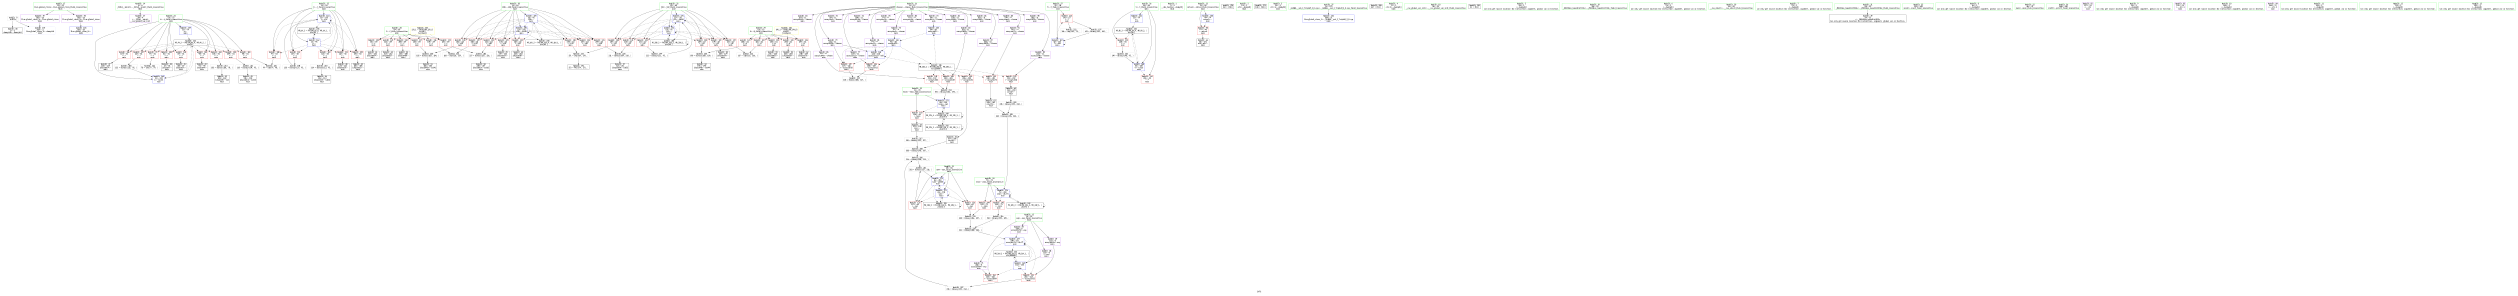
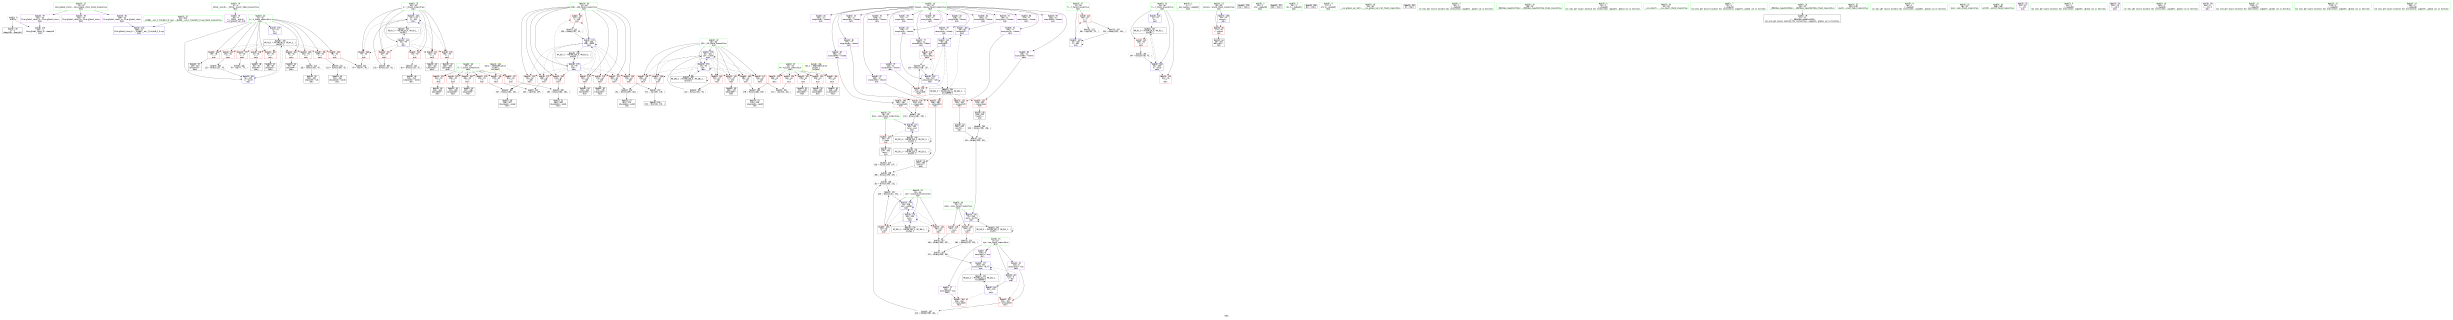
none -> (122, 19)
(81, 31) -> none
none -> (572, 31)
(434, 37) -> (518, 77)
(852, 47) -> (923, 72)
